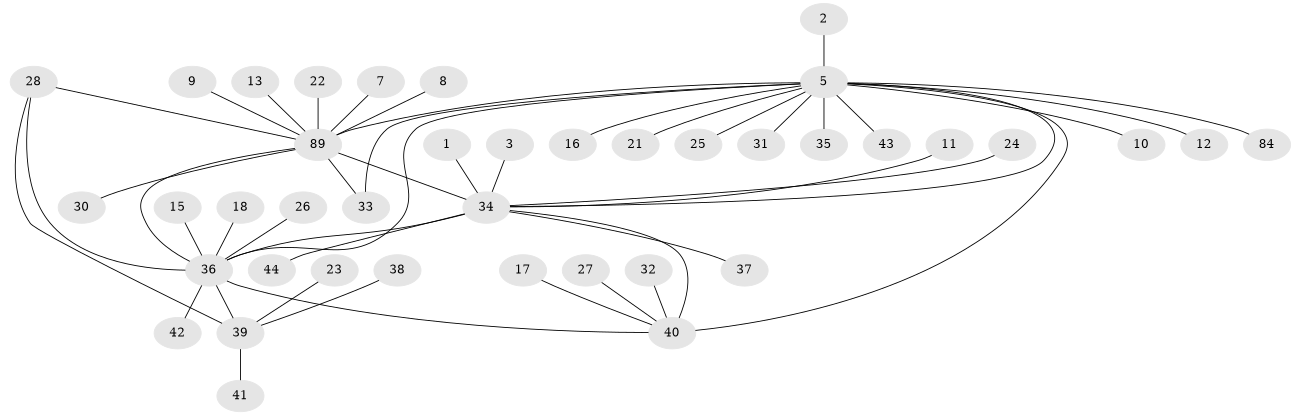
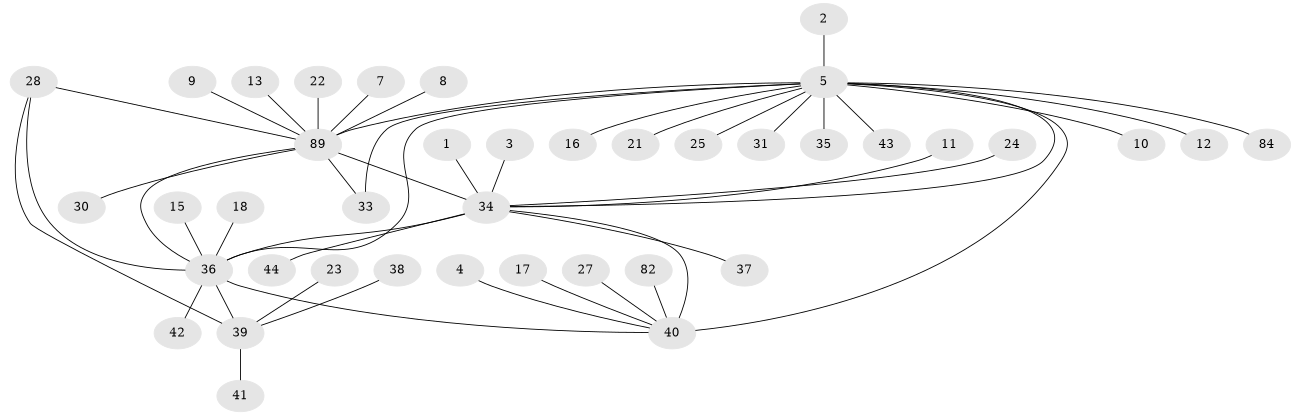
(303, 208) -> none
none -> (460, 270)
(649, 270) -> (649, 270)
